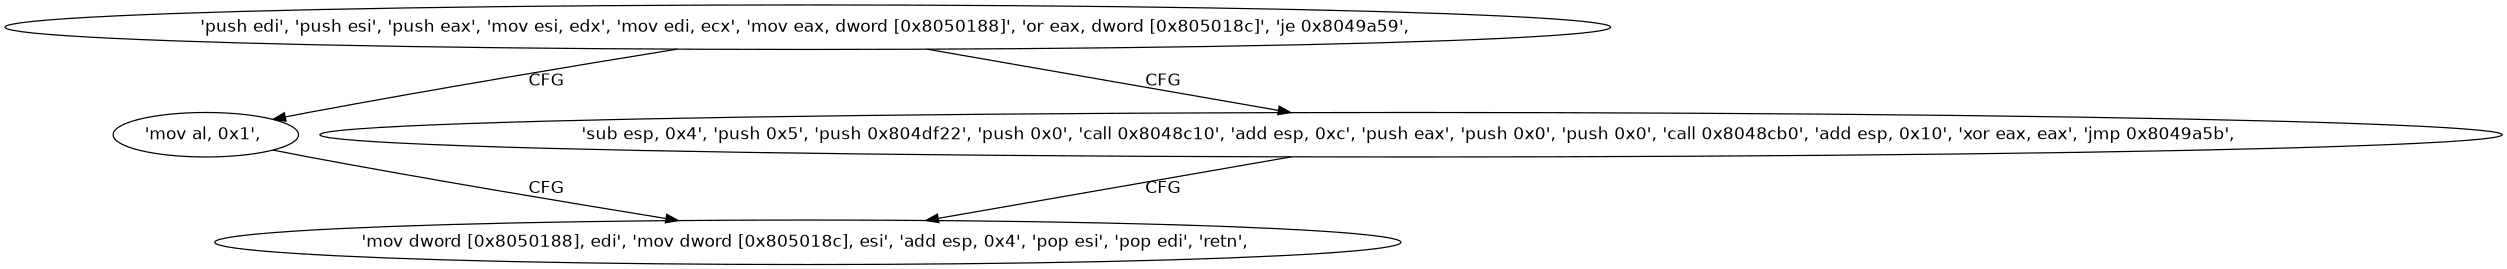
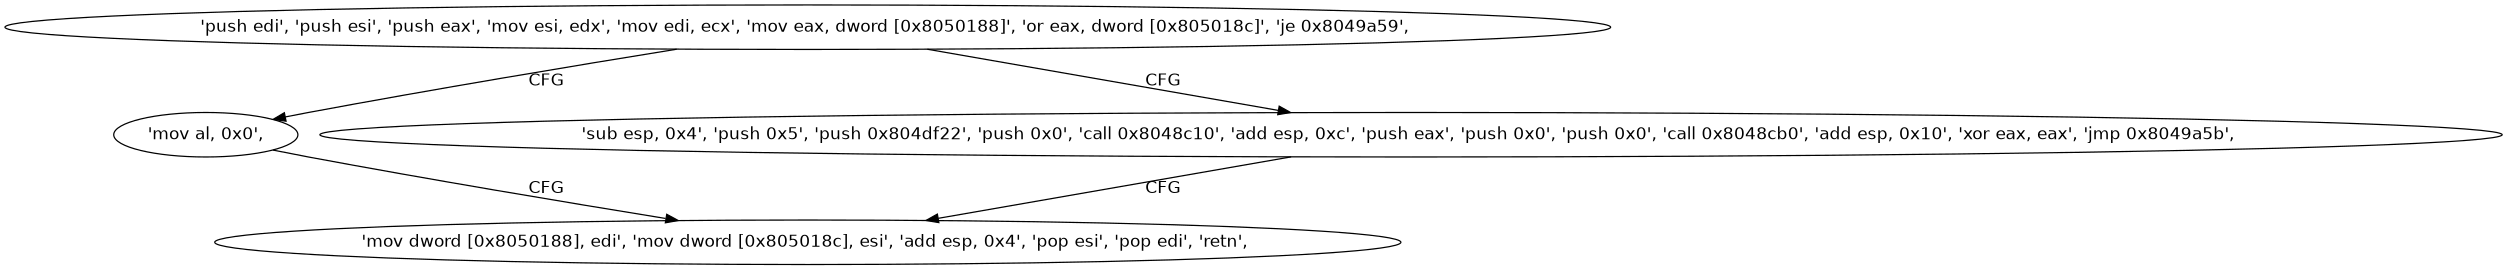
(206, 135) -> (206, 135)
